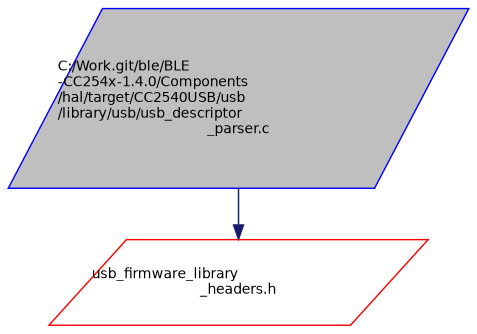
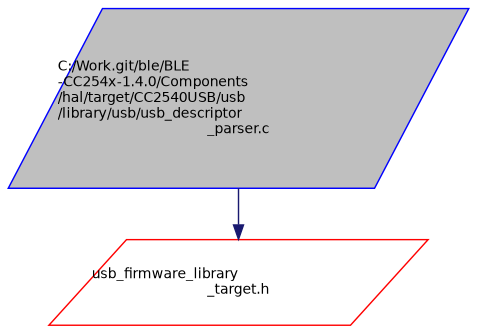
(239, 282) -> (239, 282)
